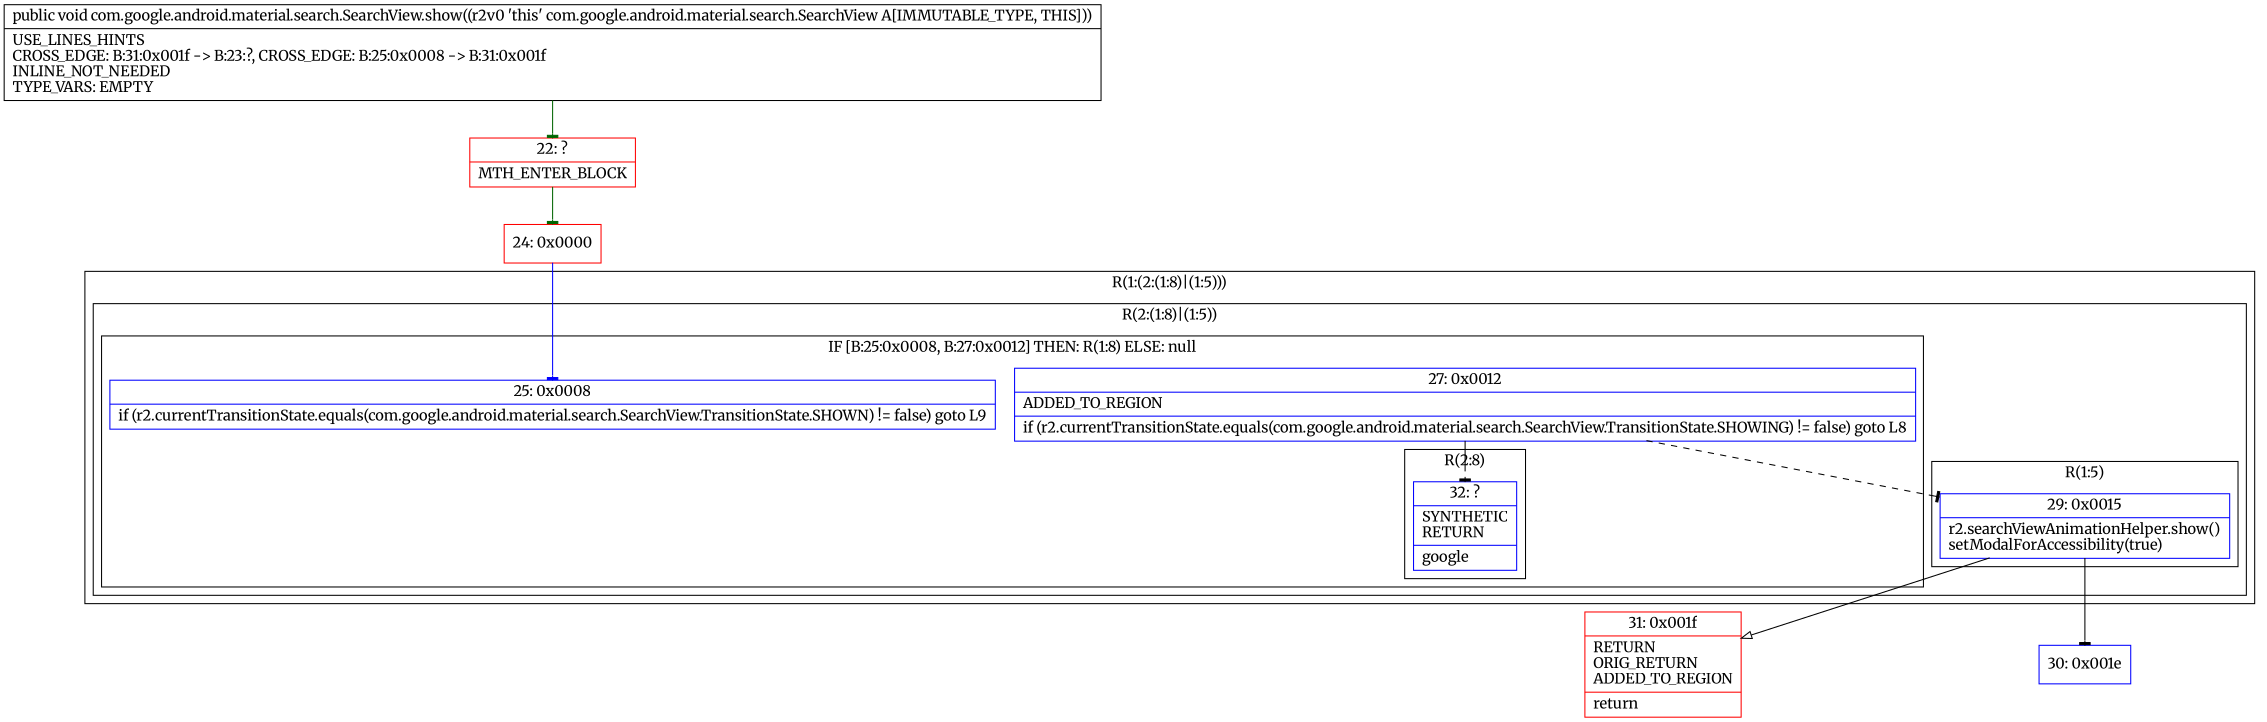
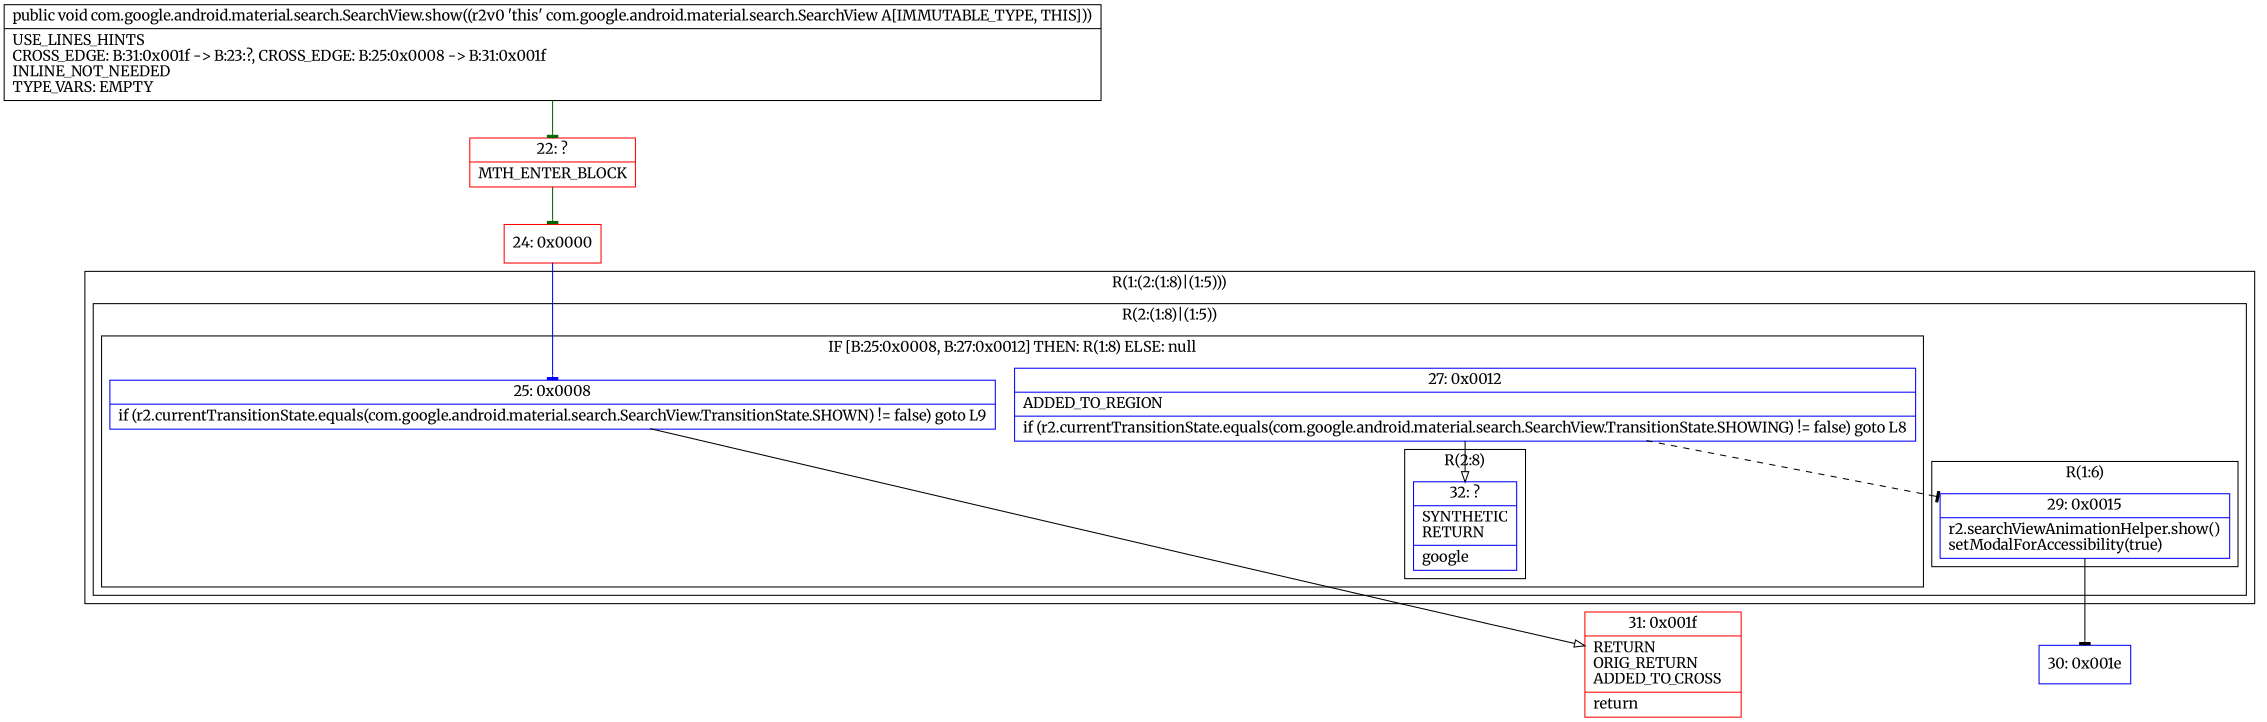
(1465, 456) -> (1465, 456)
(2085, 473) -> (2085, 473)
(1829, 610) -> (1112, 537)
(1663, 679) -> (1658, 679)
